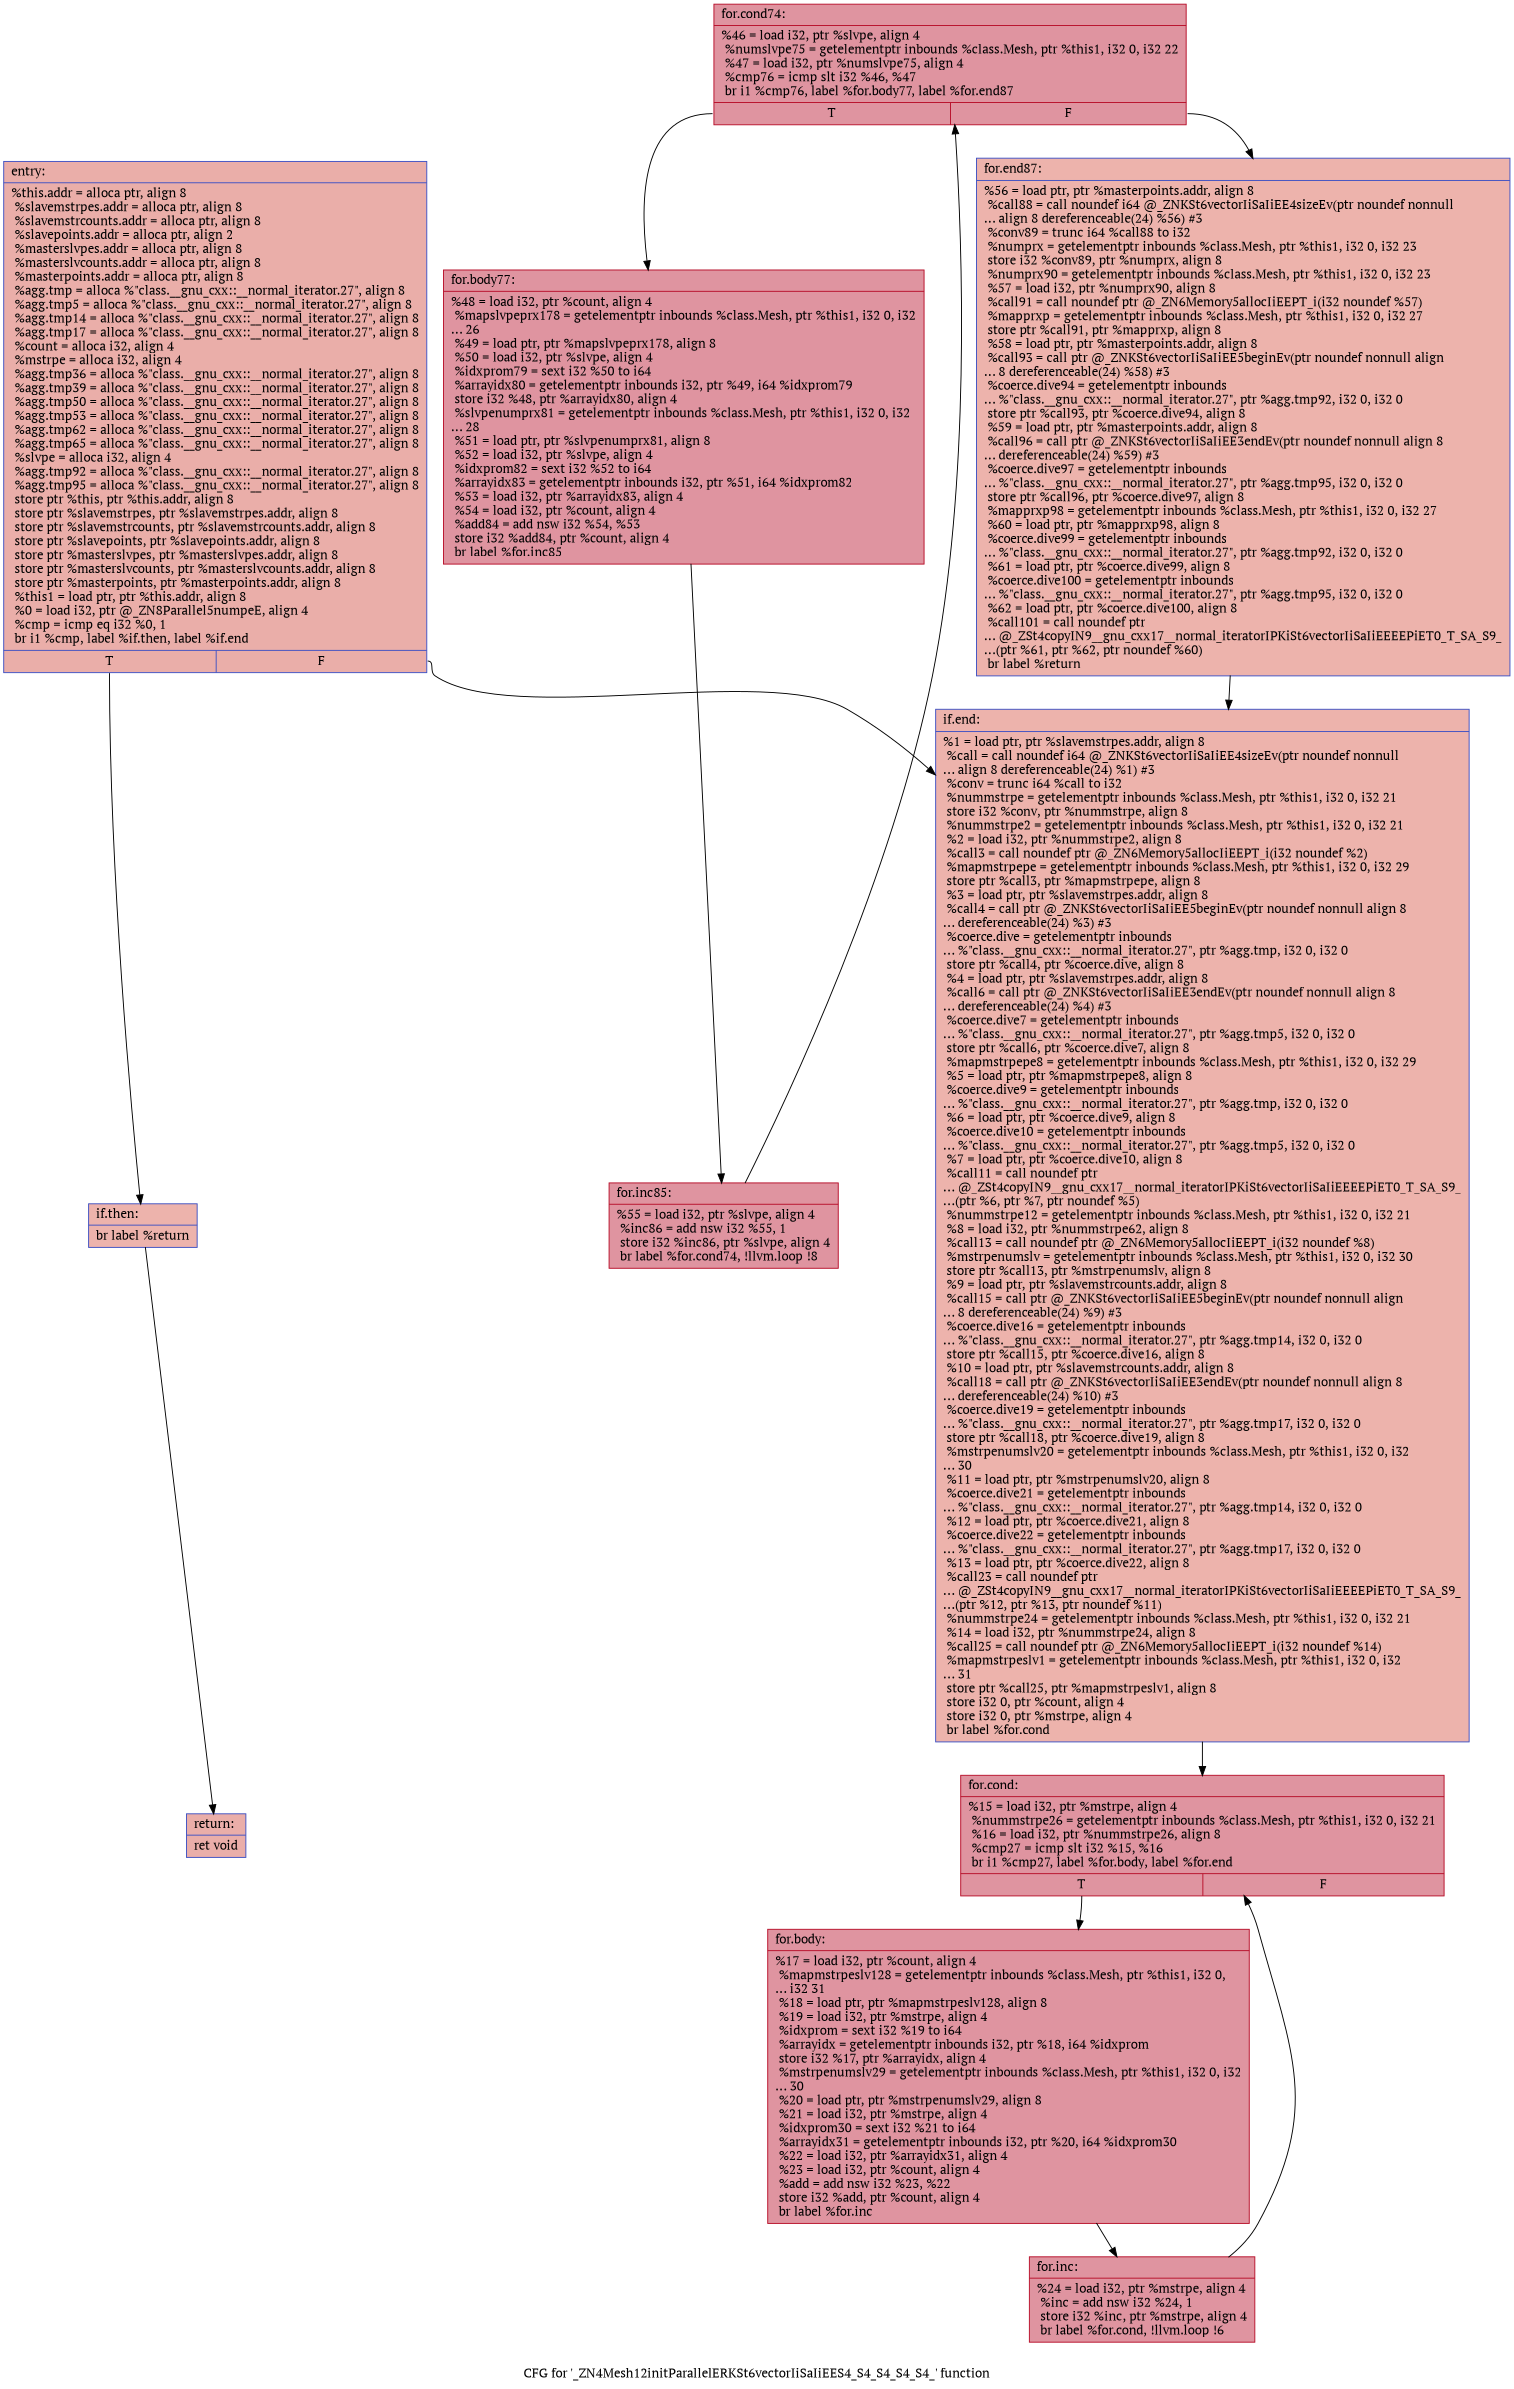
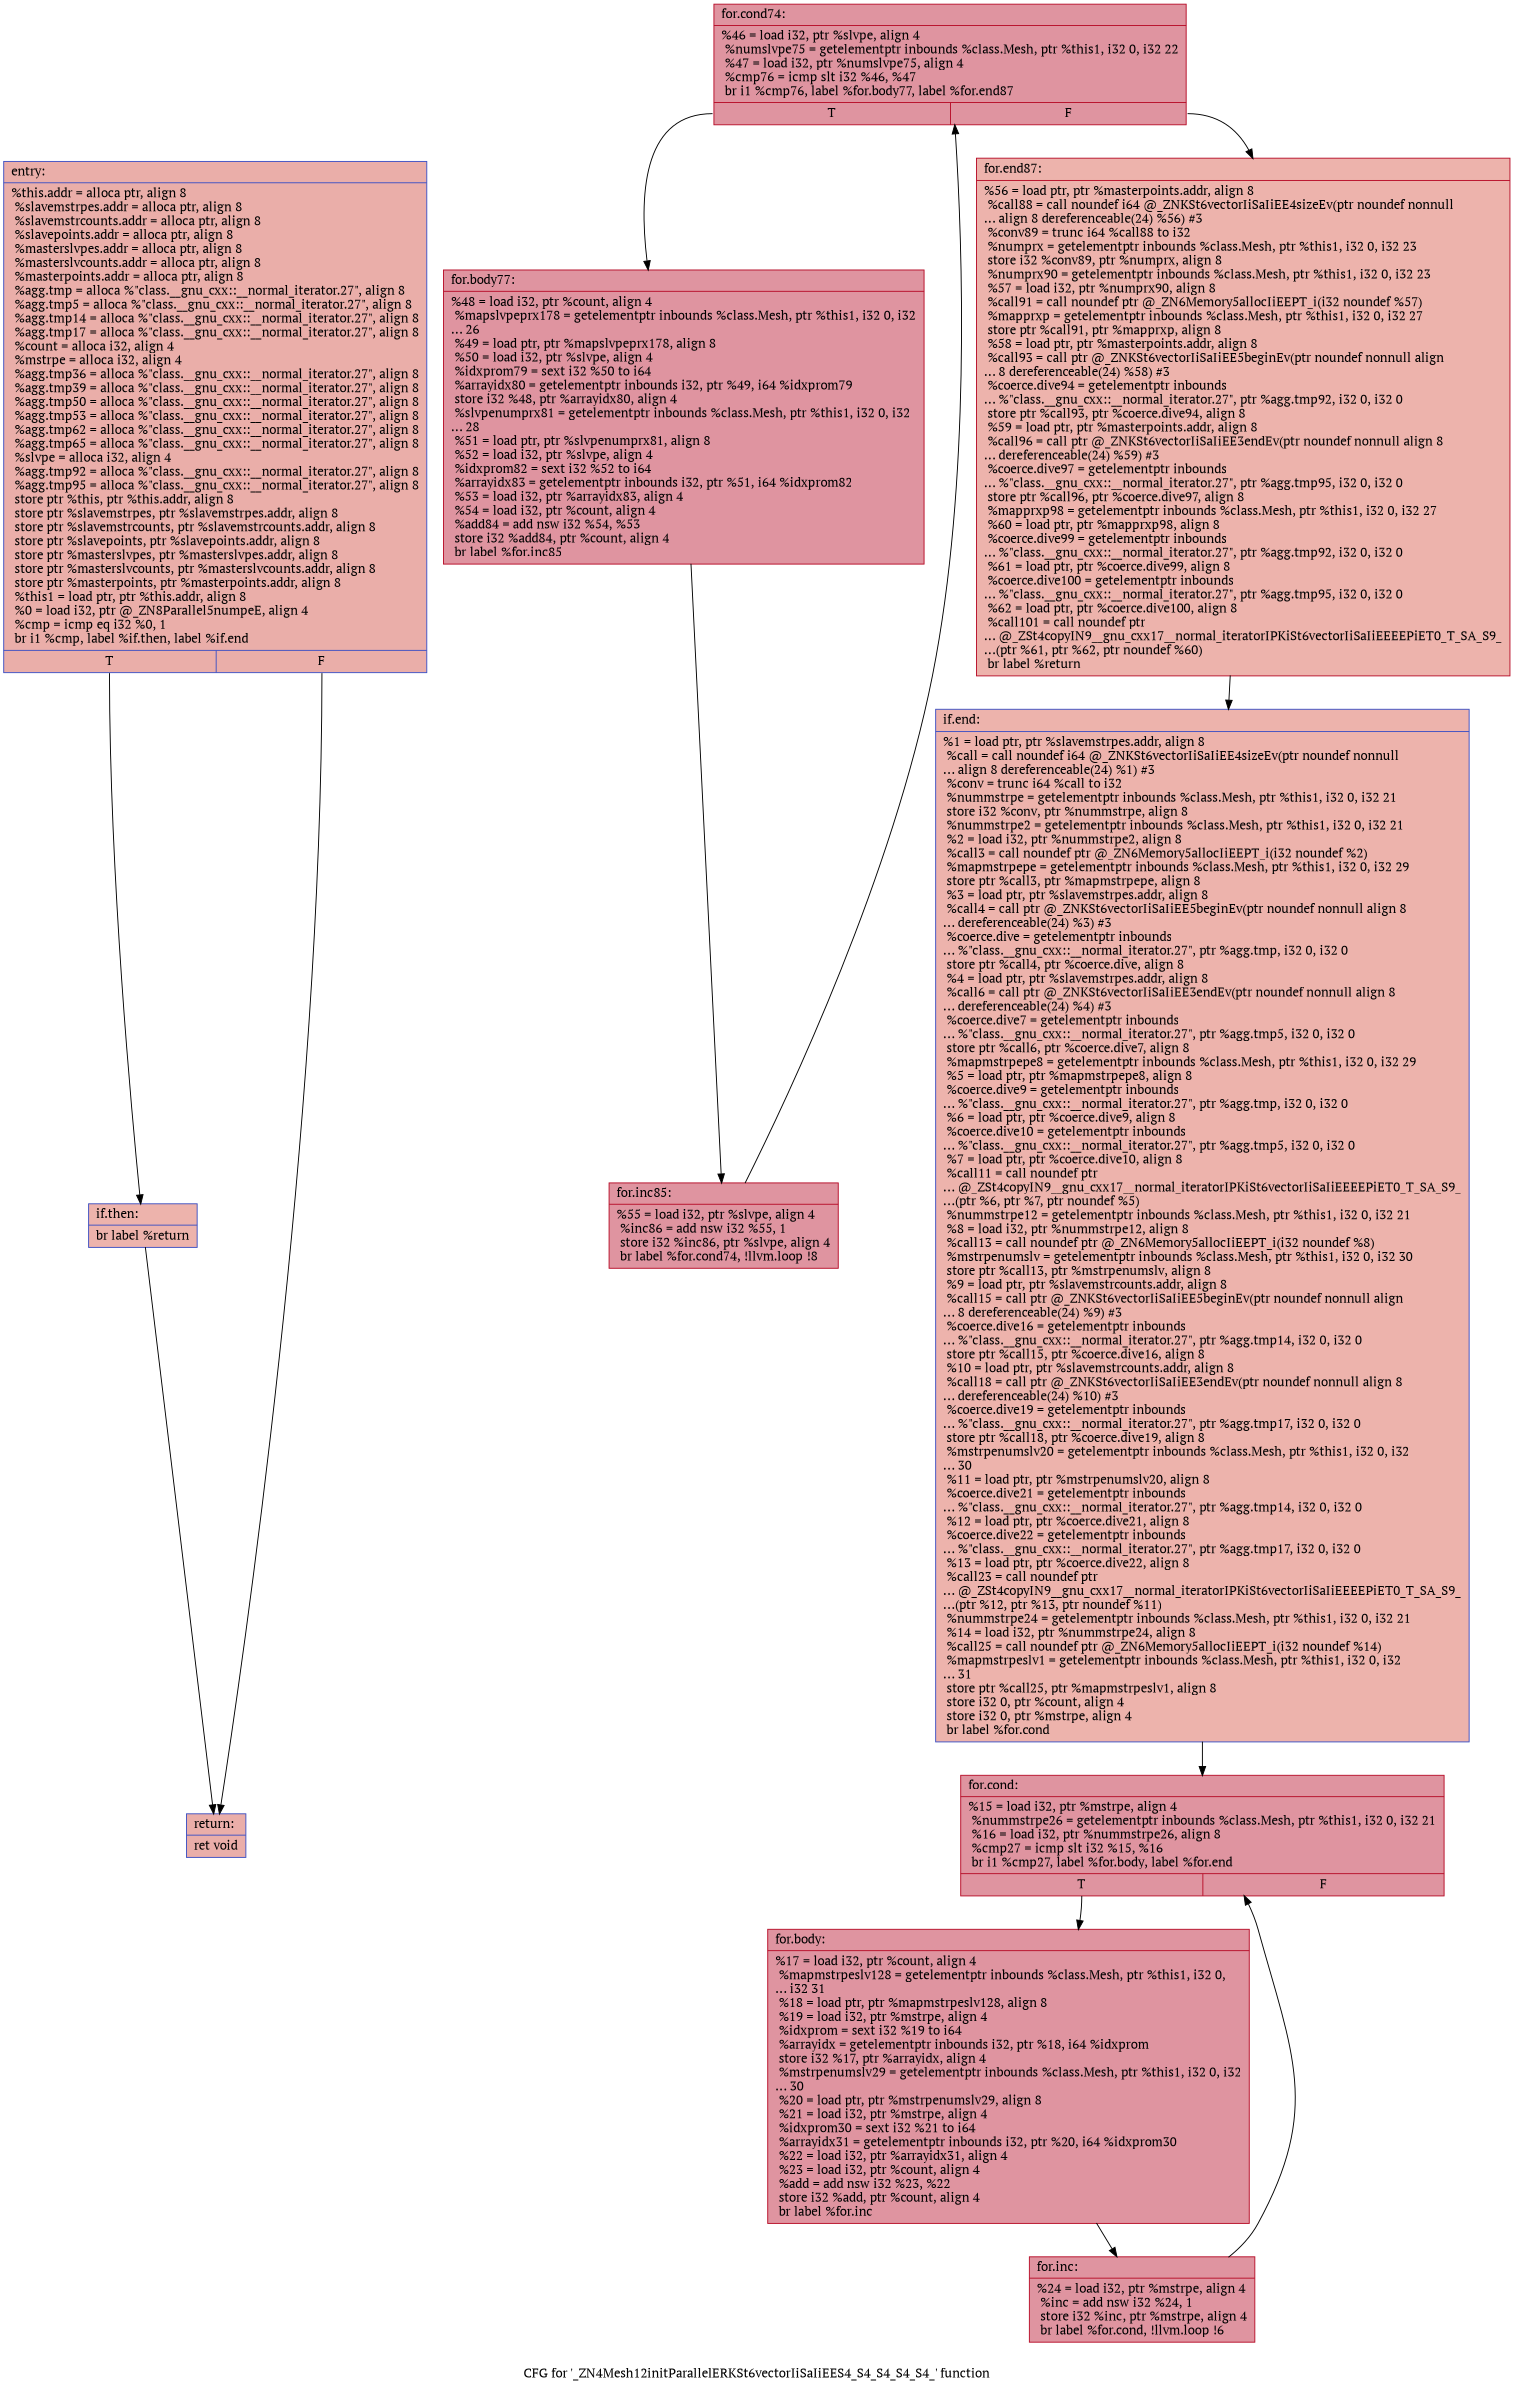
(122, 235) -> (122, 235)
(1243, 417) -> (1243, 417)
(682, 693) -> (291, 1241)
(1066, 1229) -> (1066, 1229)
